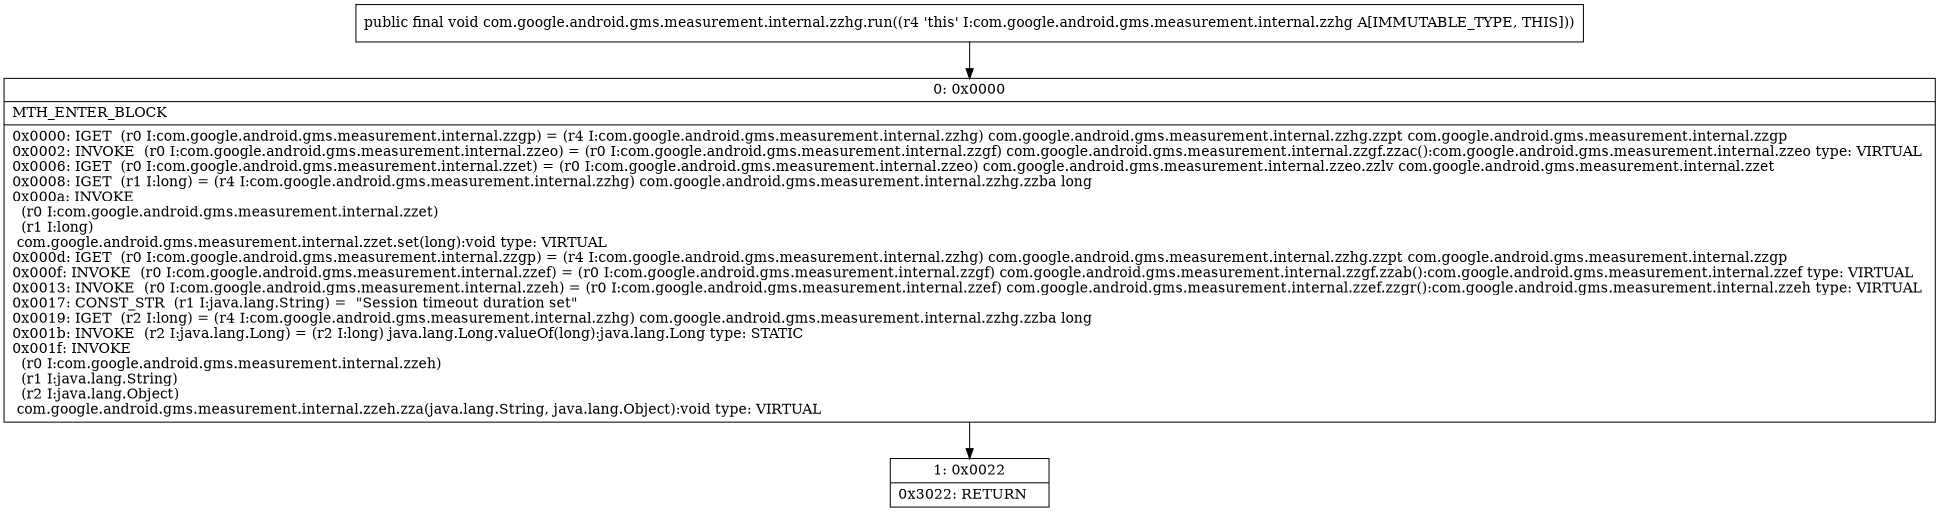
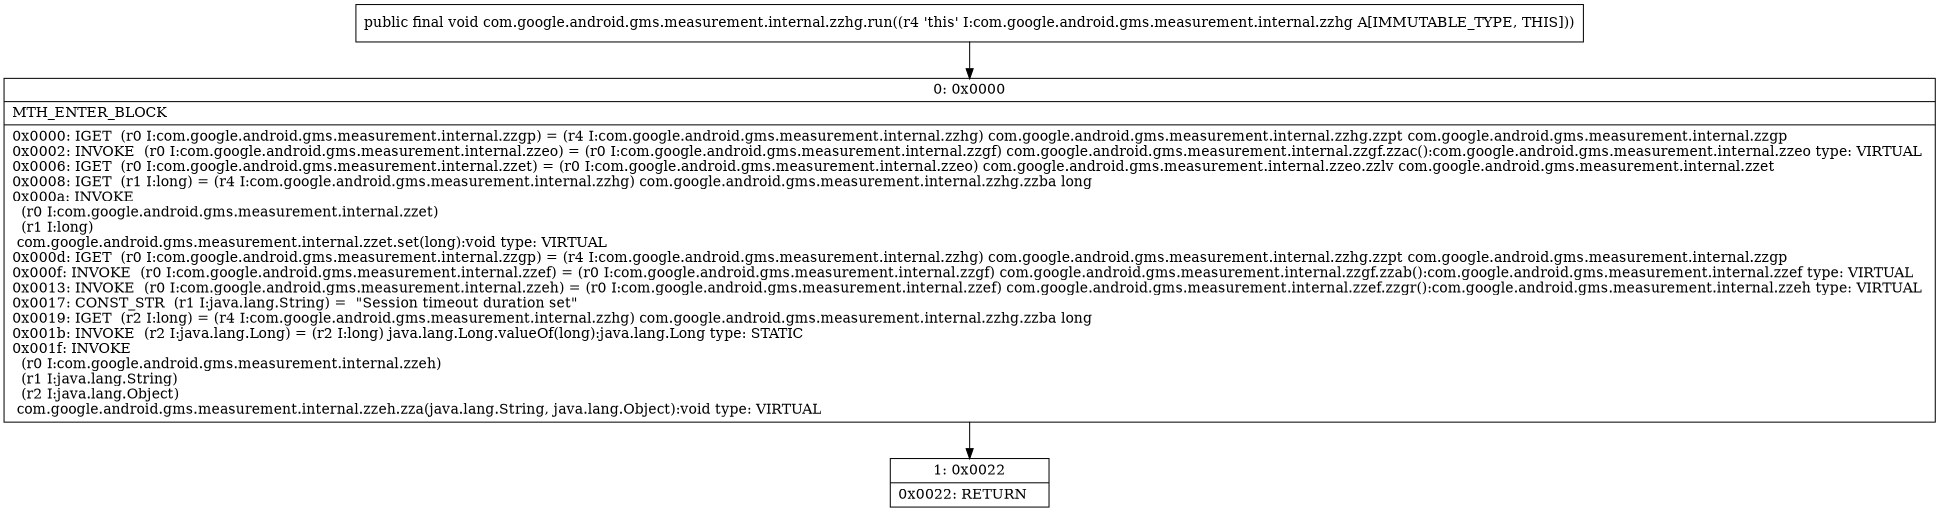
(970, 494) -> (970, 494)
